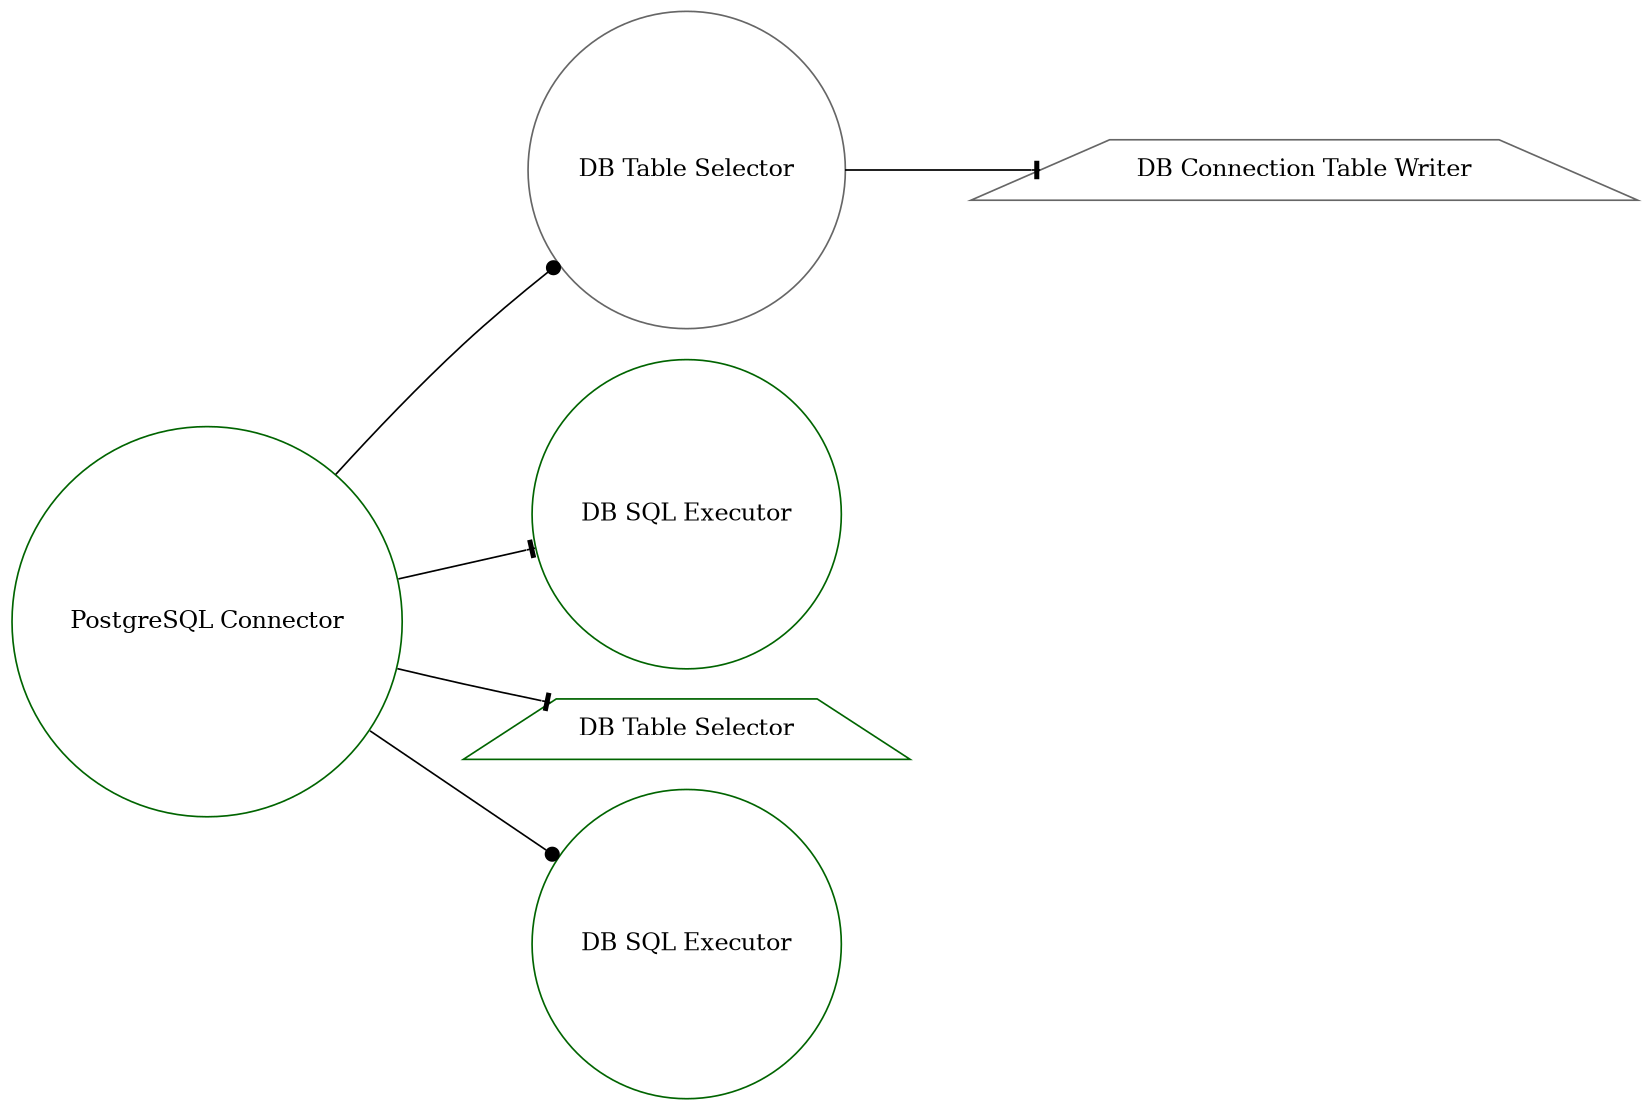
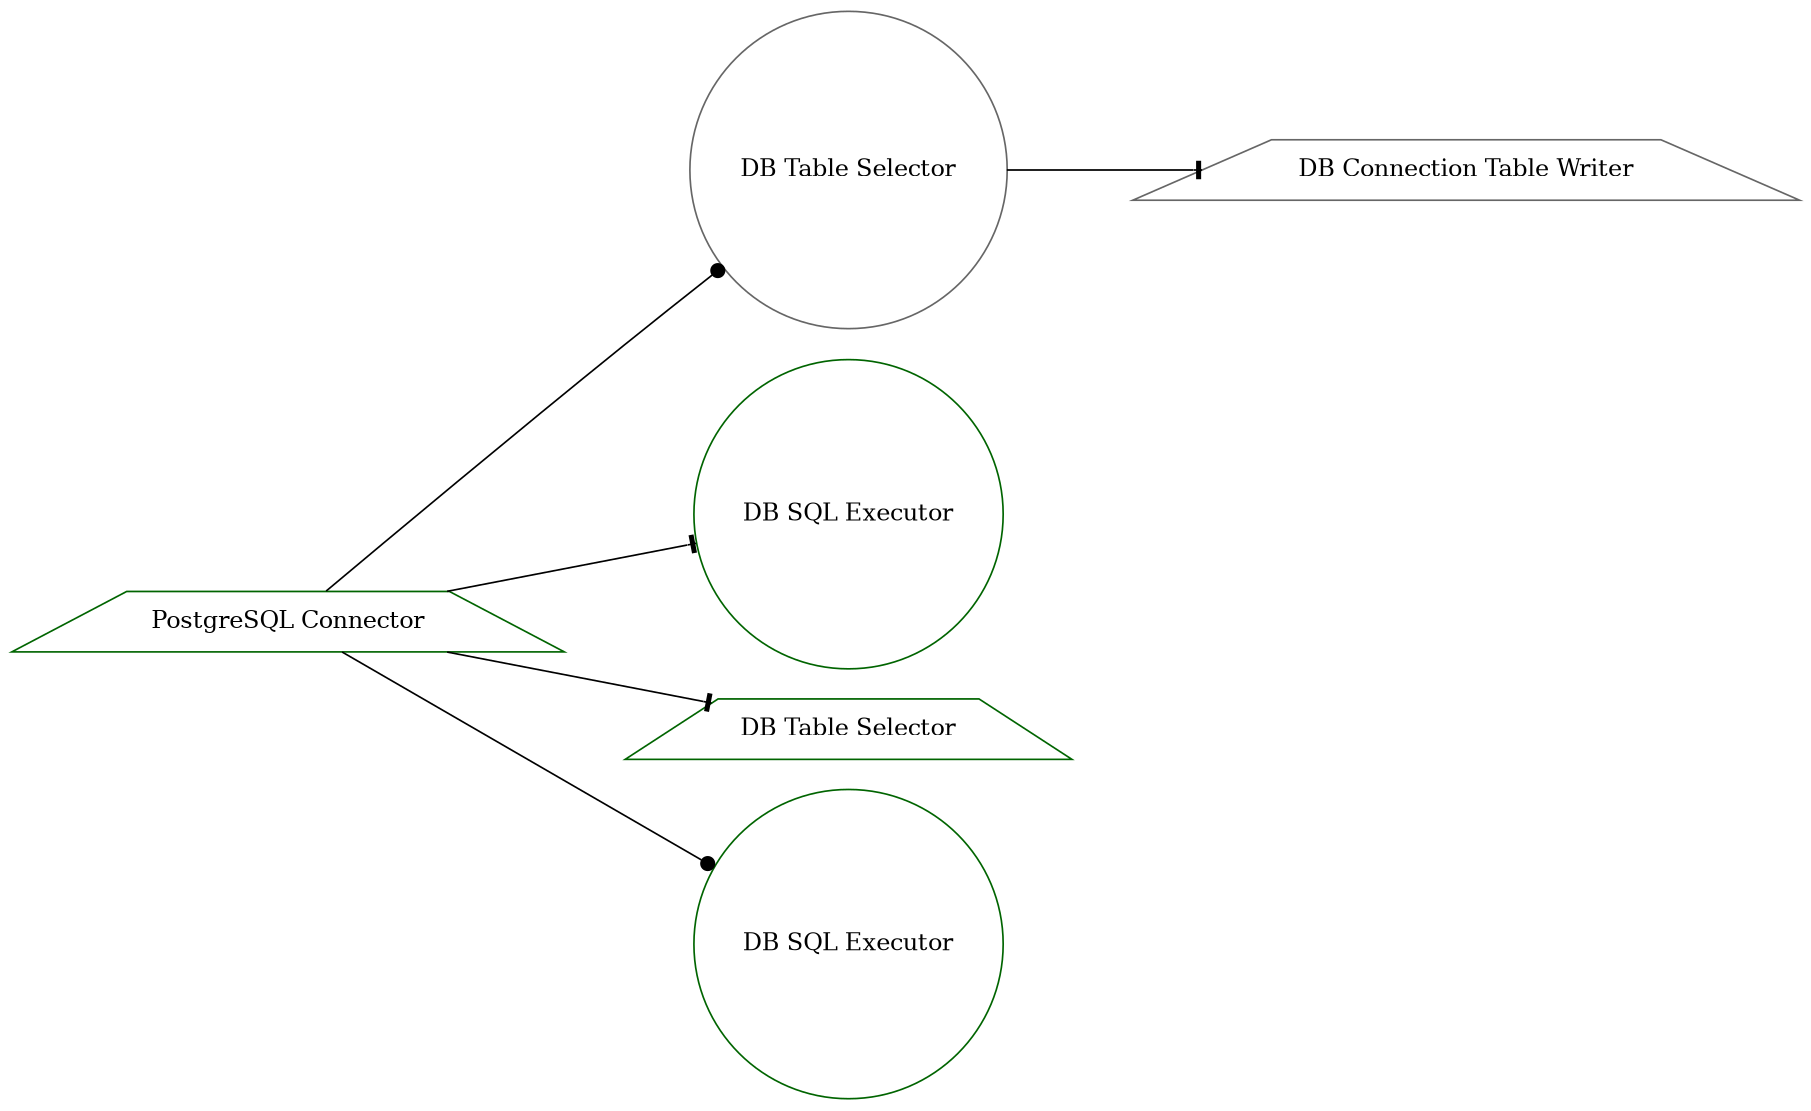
(207, 622) -> (288, 622)
